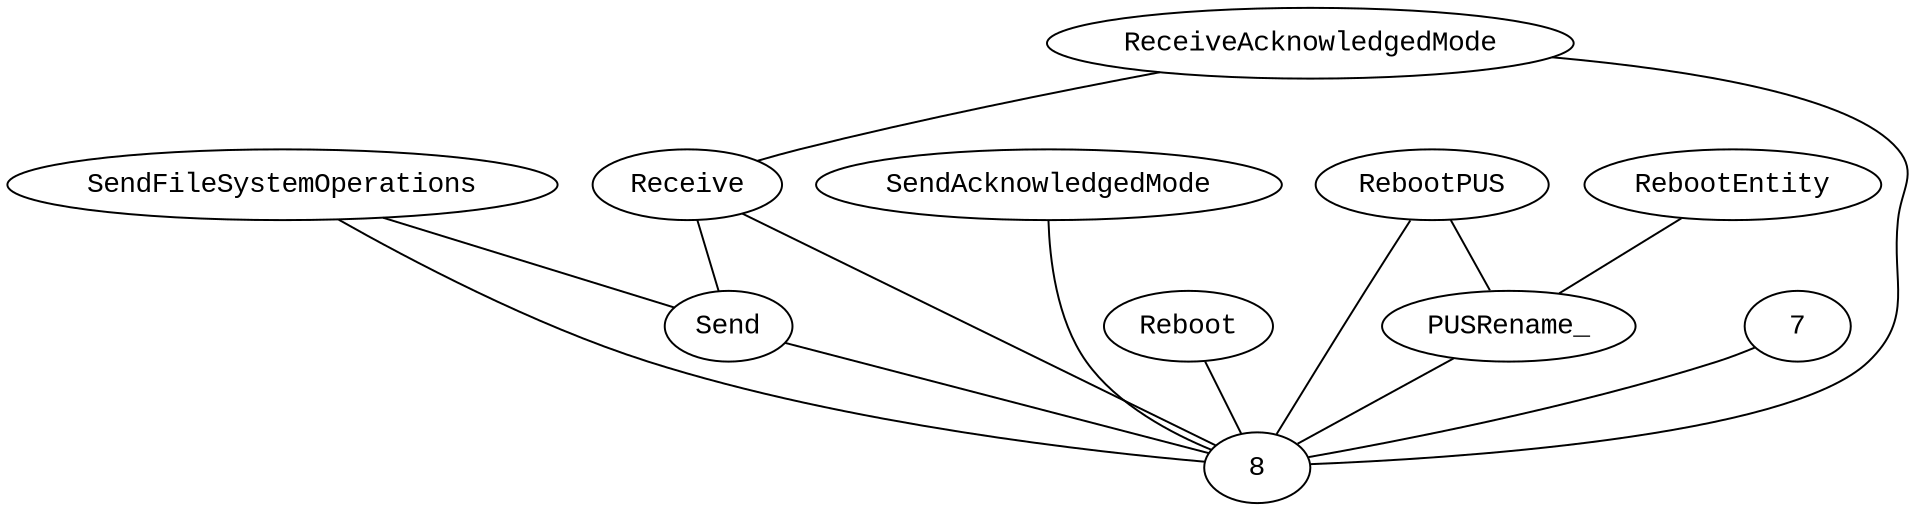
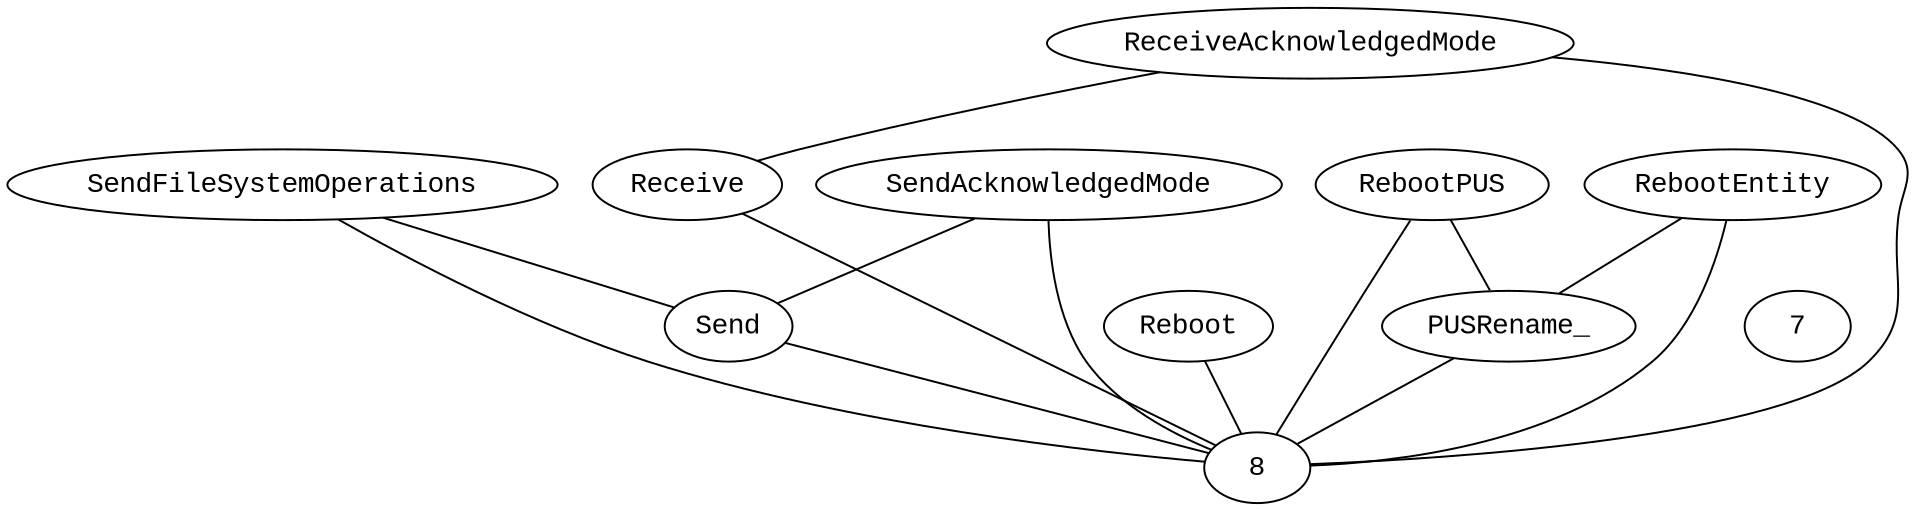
(708, 256) -> (876, 261)
(1534, 411) -> (1566, 413)
